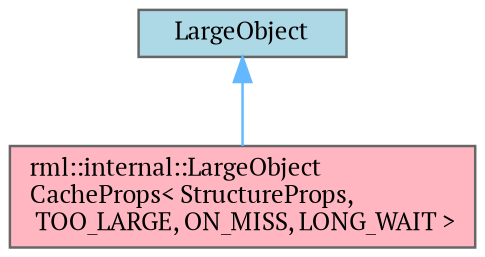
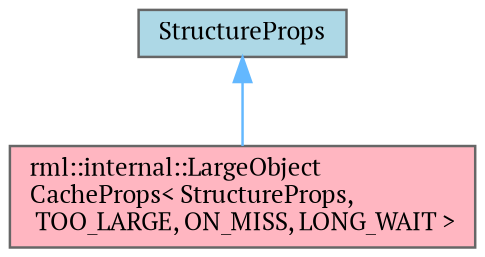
(243, 33) -> (243, 33)
